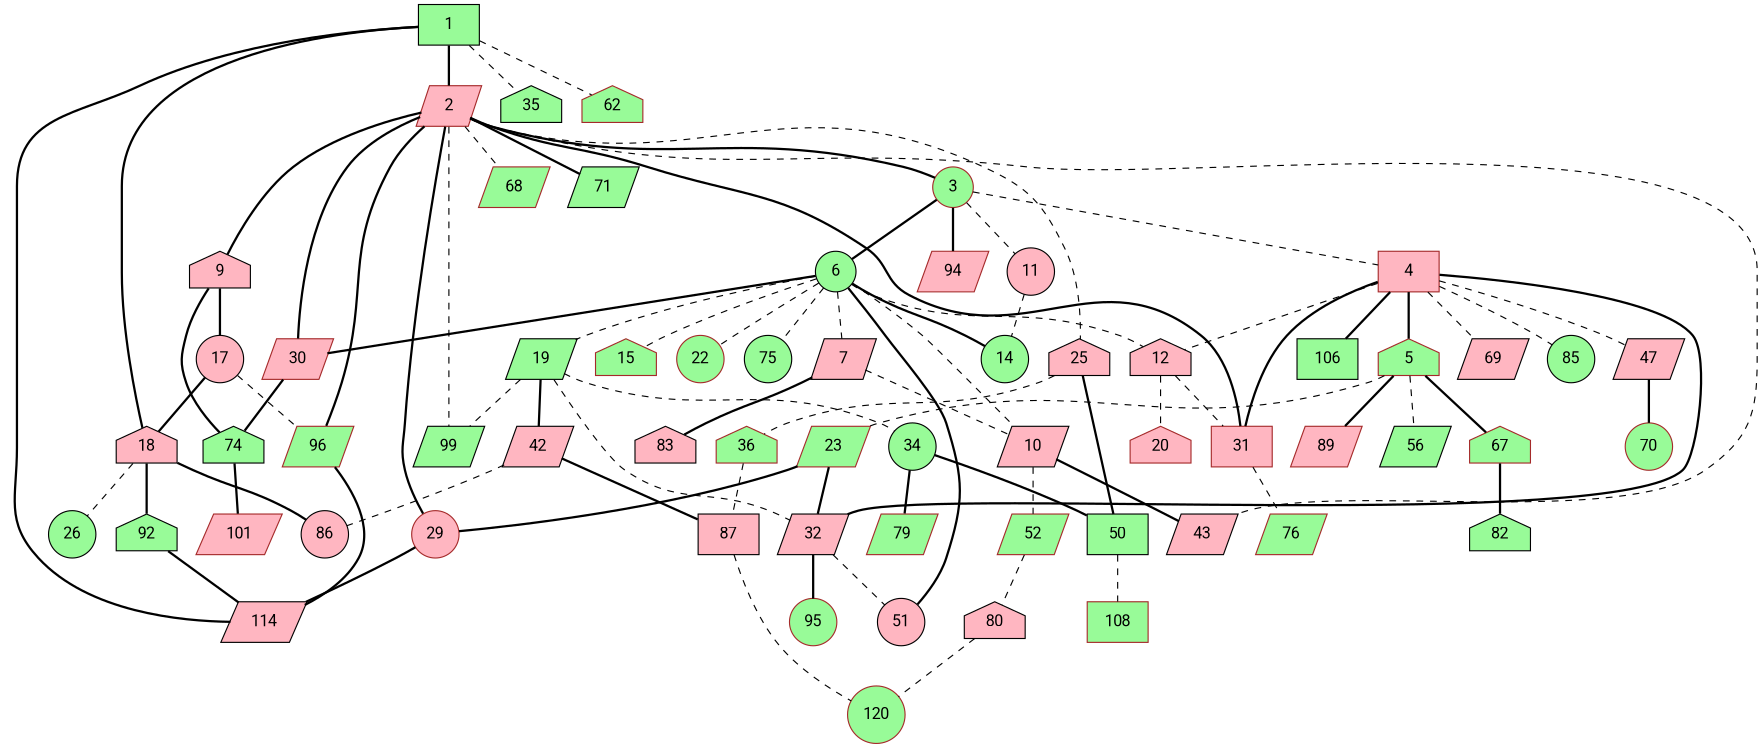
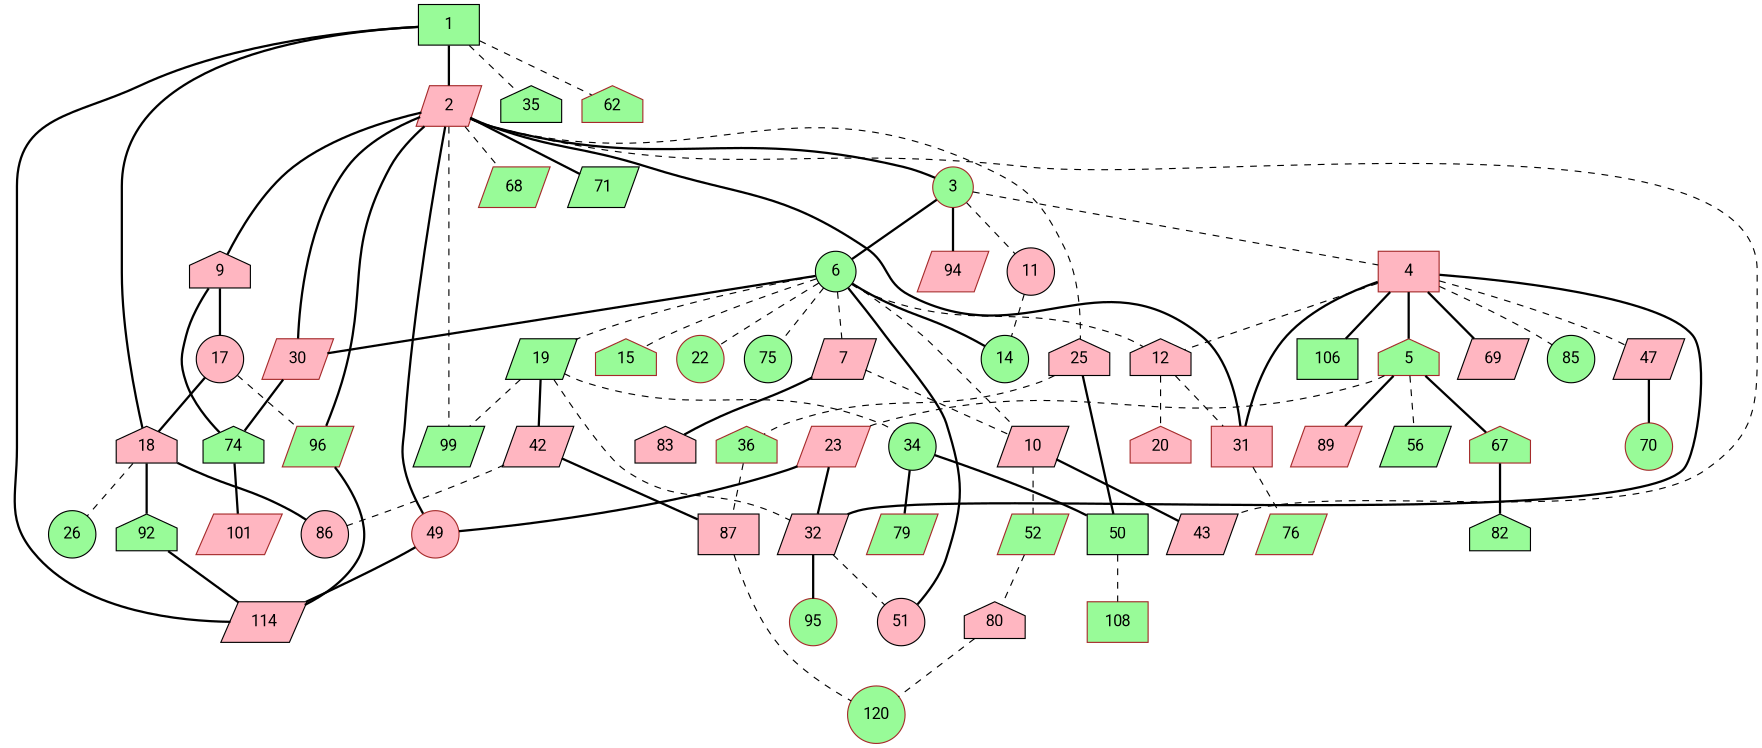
(1451, 315) -> (1451, 315)
(833, 447) -> (833, 447)
(435, 534) -> (435, 534)
